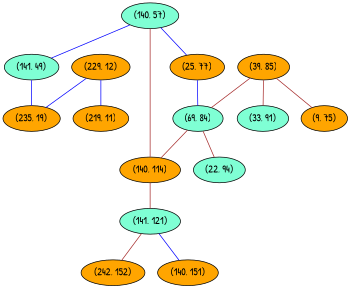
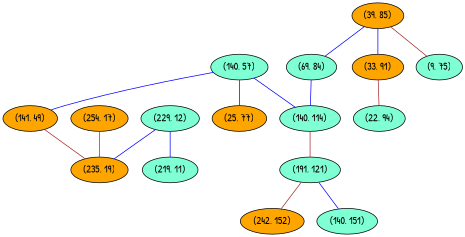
(32, 67) -> (30, 119)
(101, 67) -> (170, 119)
(32, 93) -> (65, 144)
(150, 93) -> (275, 93)
(198, 93) -> none
(231, 93) -> (345, 41)
(263, 93) -> (378, 41)
none -> (99, 119)
(101, 119) -> (170, 170)
(263, 119) -> (378, 67)
(324, 119) -> (439, 67)
(174, 144) -> (311, 93)
(209, 144) -> (379, 93)
(150, 170) -> (310, 119)
(150, 221) -> (310, 170)
(188, 273) -> (347, 221)
